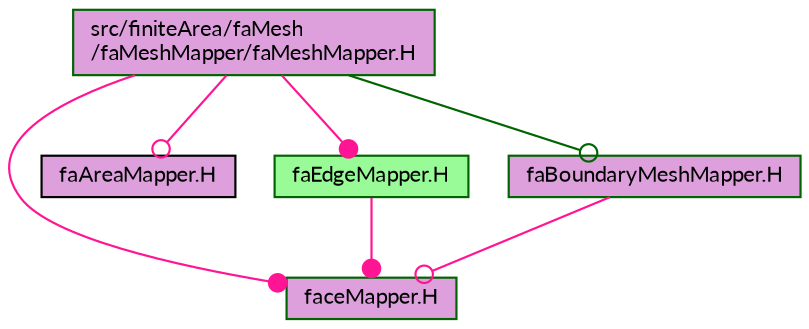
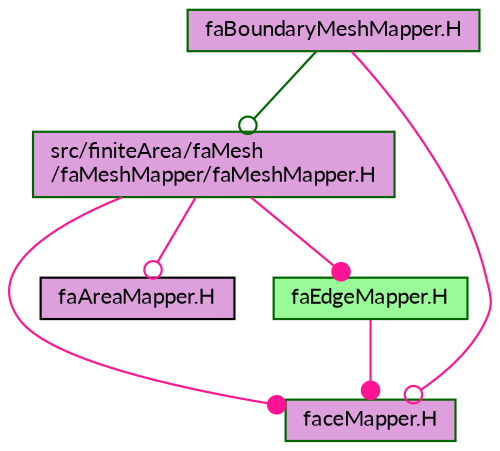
(465, 113) -> (285, 85)
